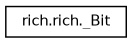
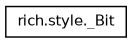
(66, 22) -> (66, 22)
